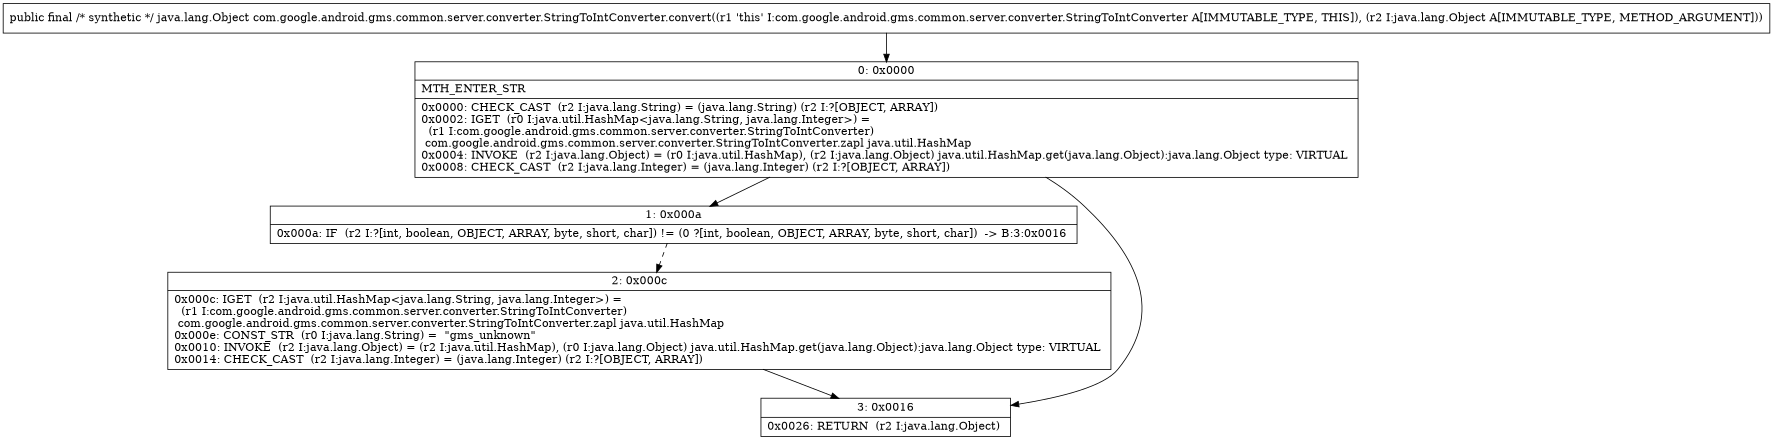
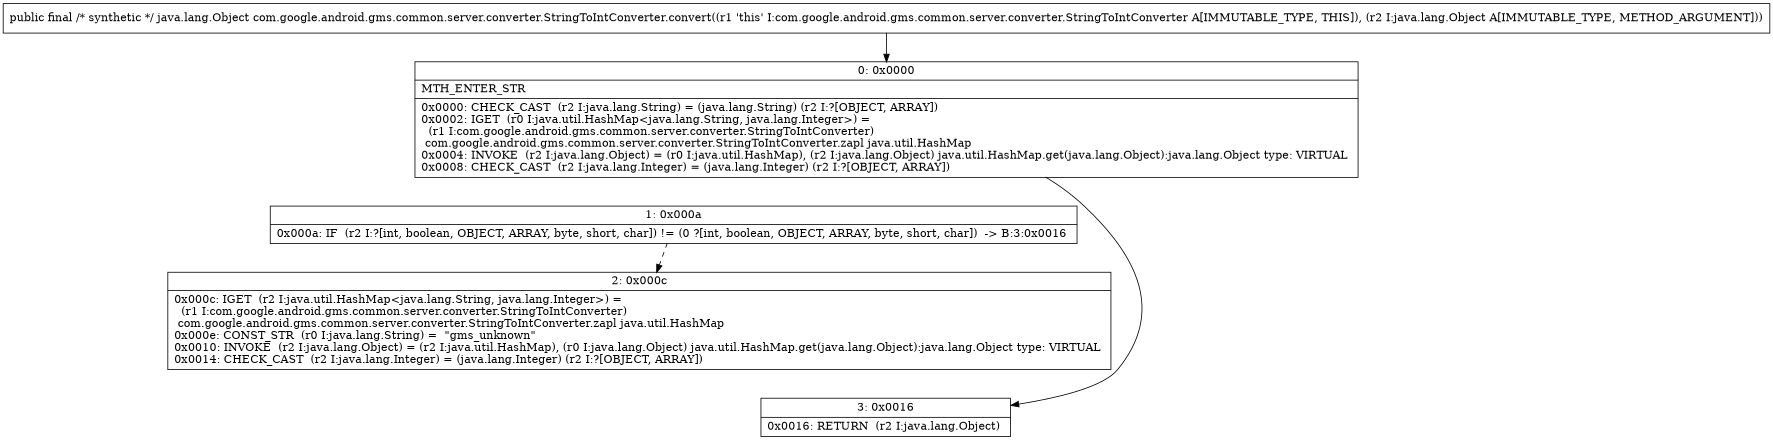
(744, 190) -> none
(797, 382) -> none
(886, 427) -> (886, 427)
